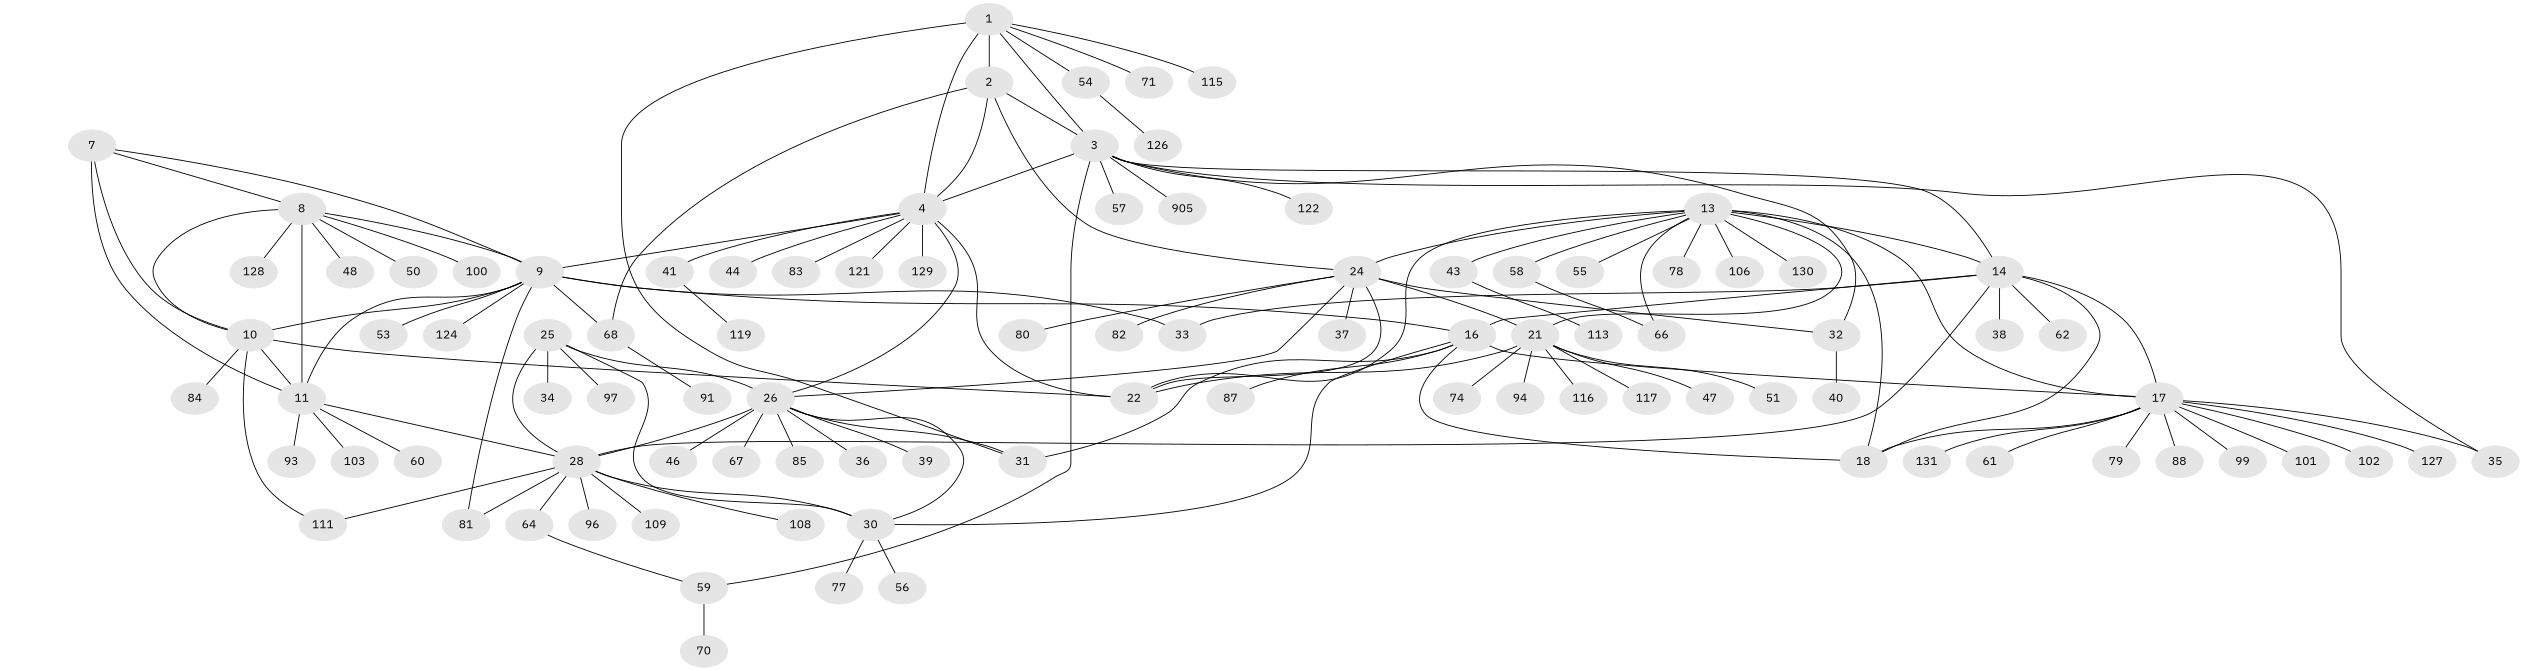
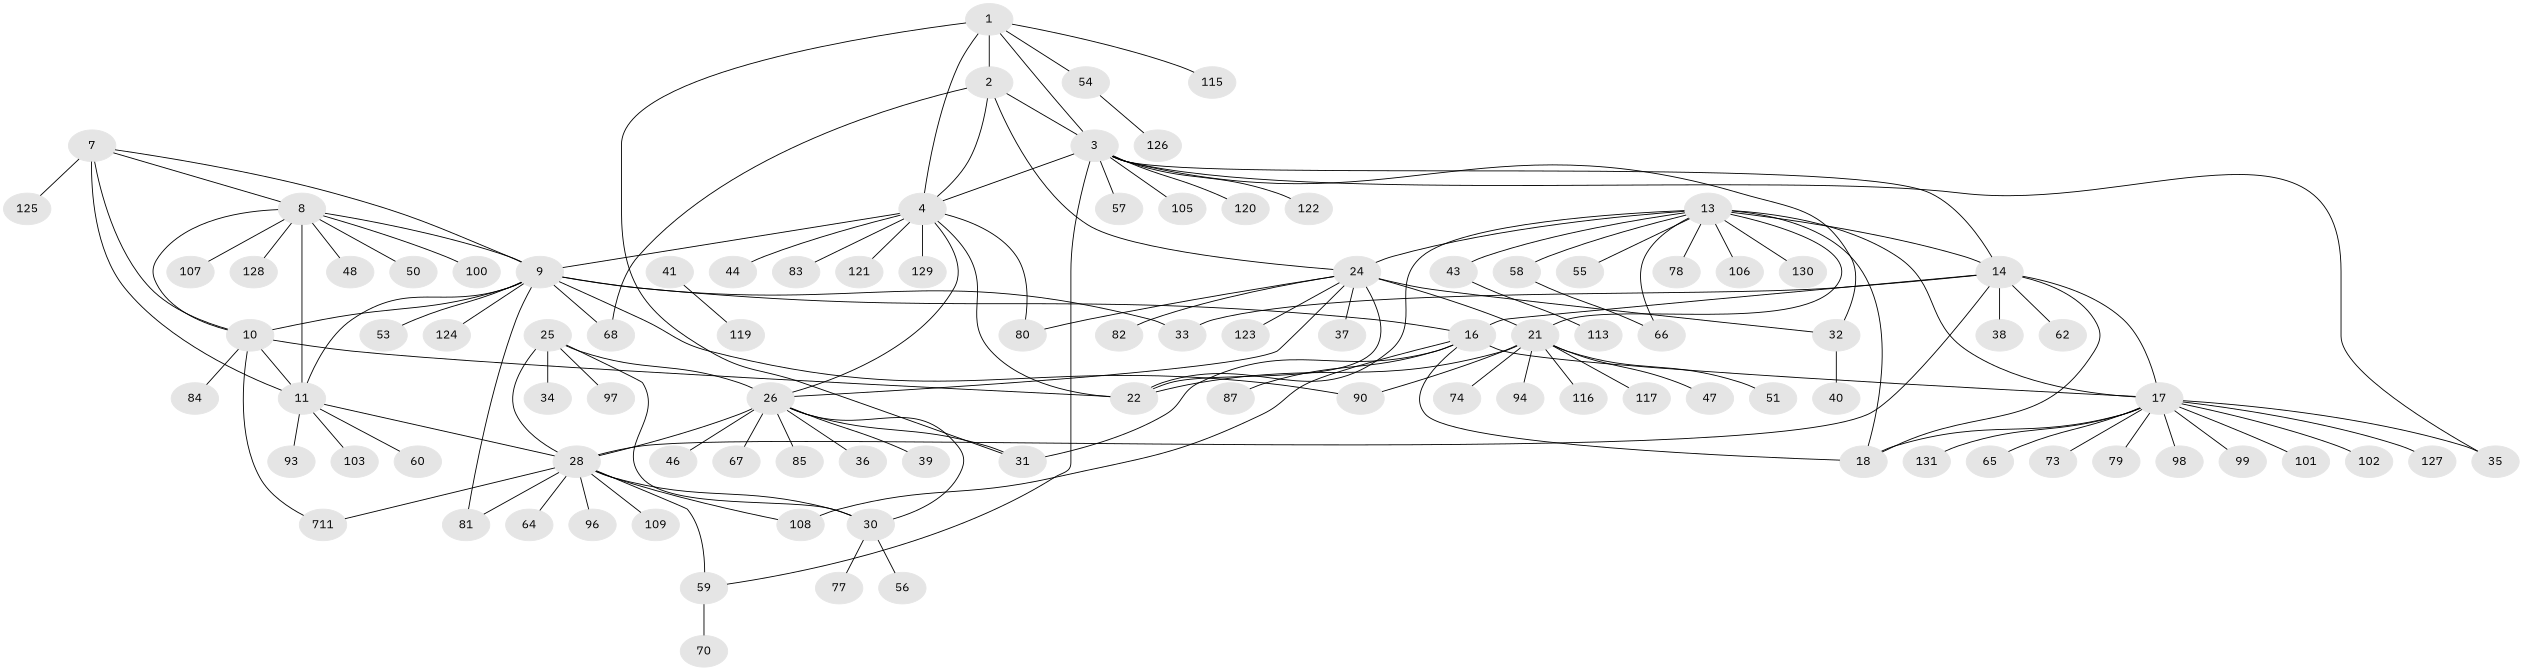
(1149, 83) -> none
none -> (27, 209)
(1182, 209) -> (1182, 209)
none -> (1246, 209)
(739, 245) -> (1010, 249)
none -> (190, 272)
none -> (1246, 335)
(707, 399) -> none
none -> (1361, 399)
(1990, 462) -> (1990, 462)
none -> (2053, 462)
(2180, 462) -> (2180, 462)
(1212, 506) -> (1144, 458)
(323, 525) -> (323, 525)
(615, 560) -> (673, 503)
